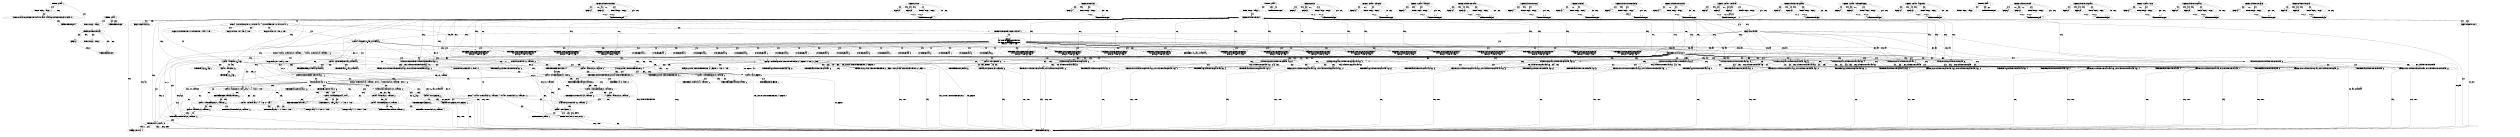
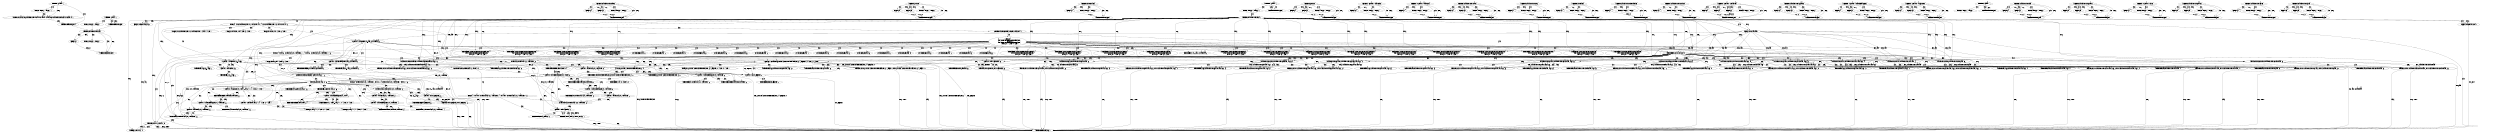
(943, 63) -> (665, 64)
(282, 65) -> (503, 64)
(278, 110) -> none
